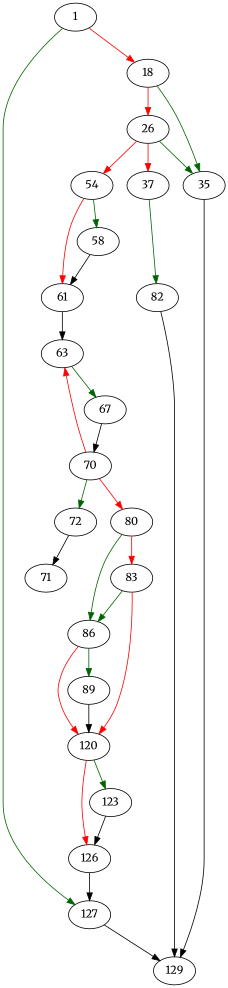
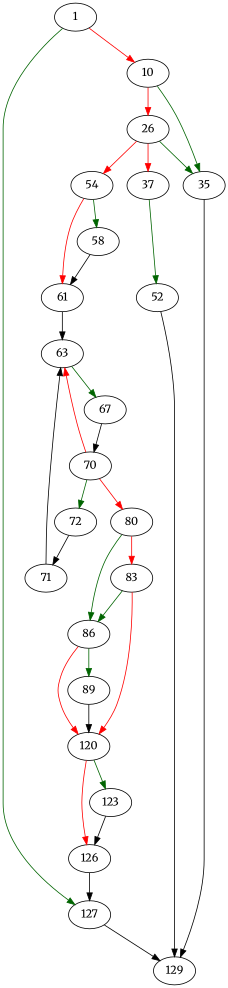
(148, 73) -> (148, 73)
(157, 298) -> (157, 298)
none -> (50, 470)
